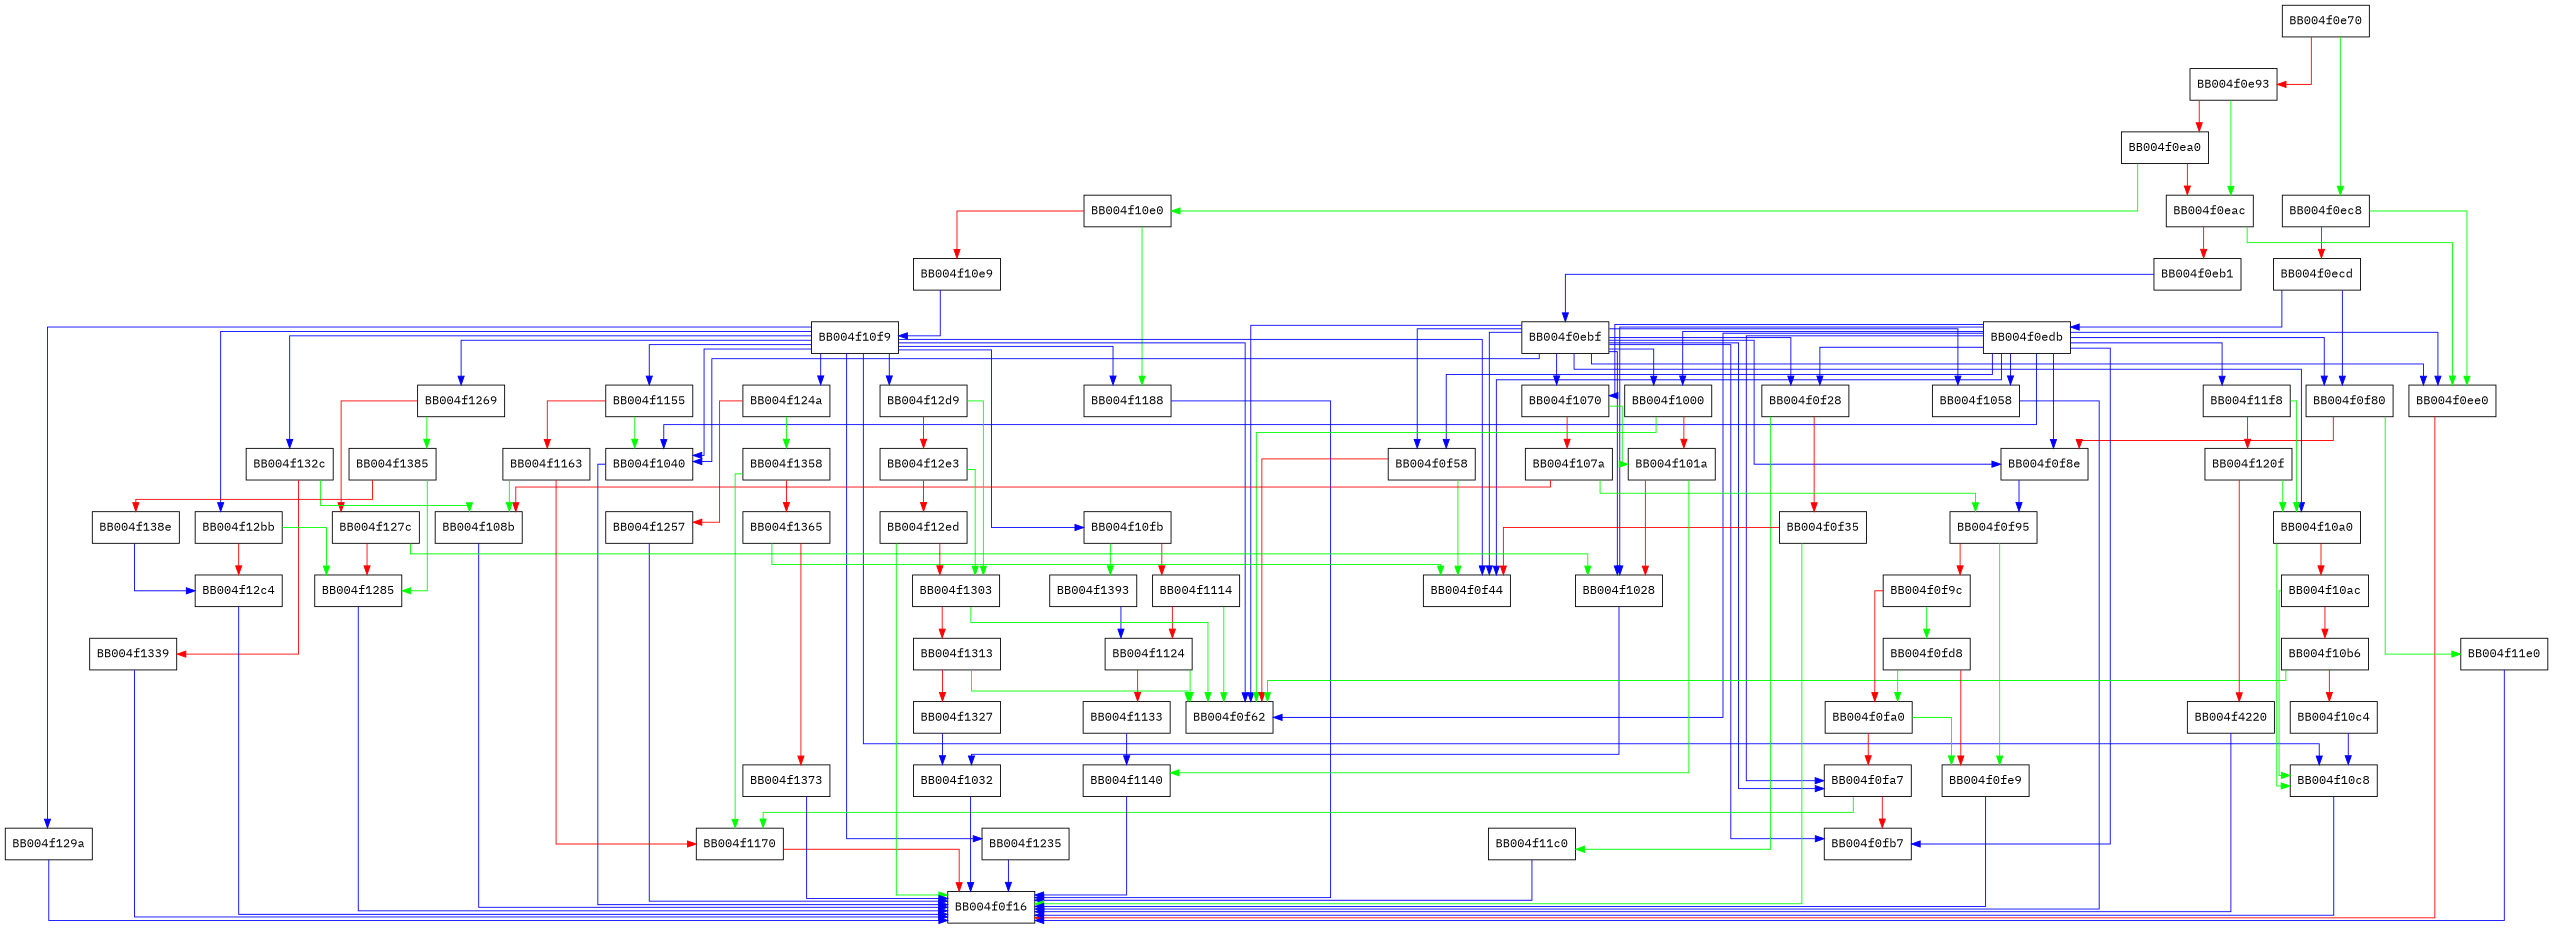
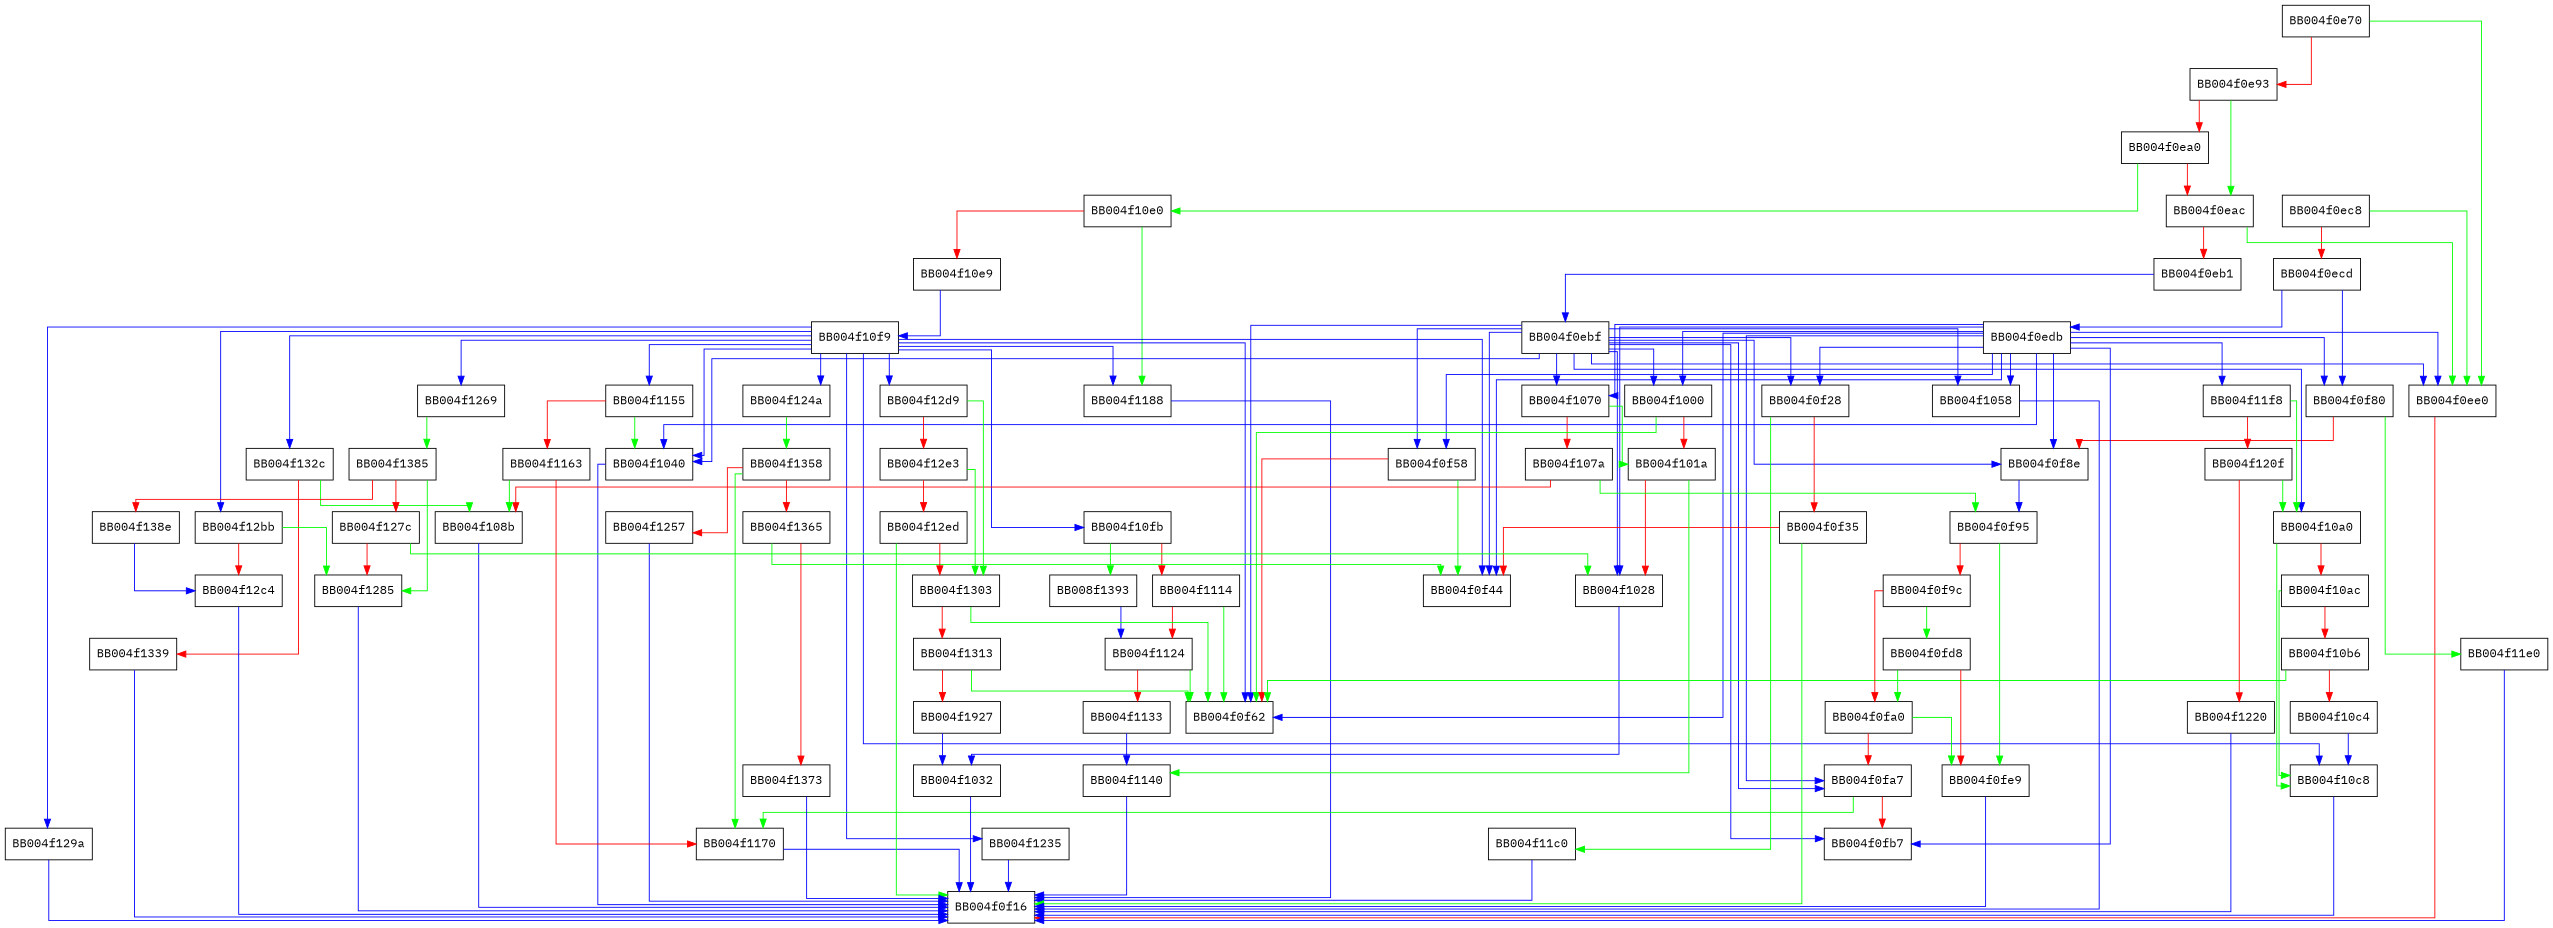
(2340, 112) -> (2481, 143)
(341, 414) -> (396, 491)
(720, 459) -> (727, 505)
(1093, 591) -> (1093, 591)
(957, 717) -> (957, 717)
(2231, 717) -> (2231, 717)
(888, 849) -> (888, 849)
